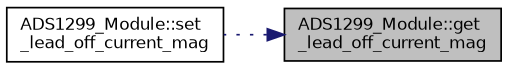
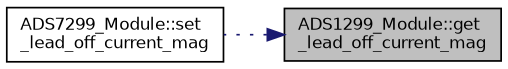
(115, 35) -> (115, 35)
